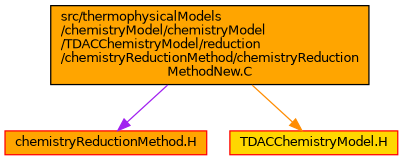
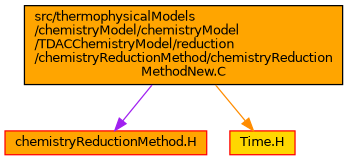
(314, 143) -> (262, 143)
